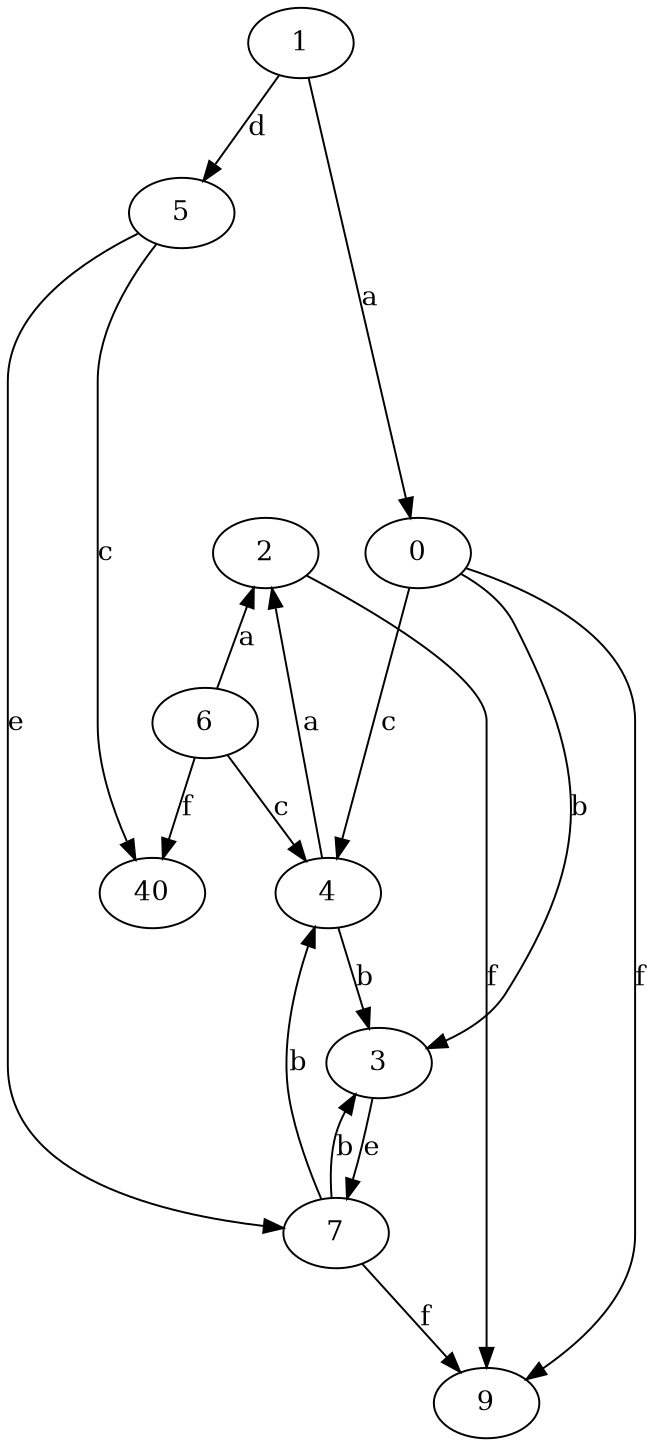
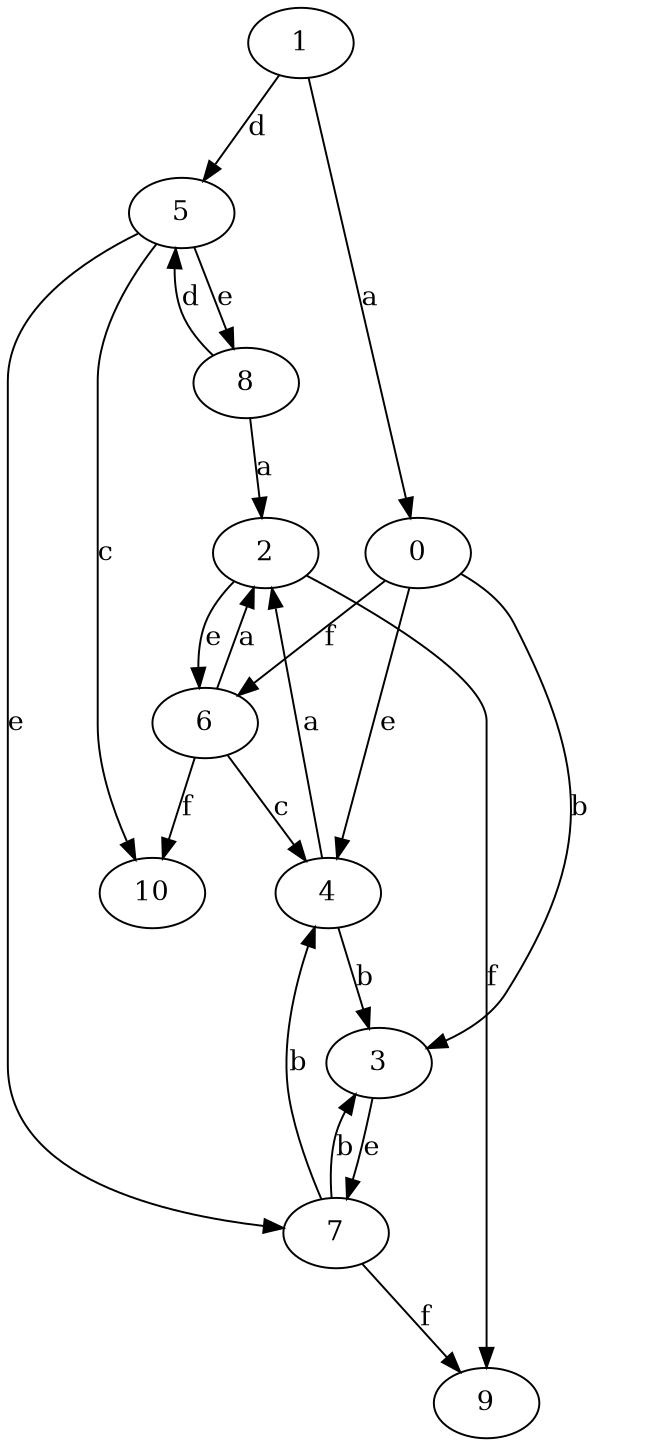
none -> (246, 383)
none -> (206, 621)
(389, 723) -> (389, 723)
(152, 893) -> (152, 893)
(635, 941) -> (319, 632)
